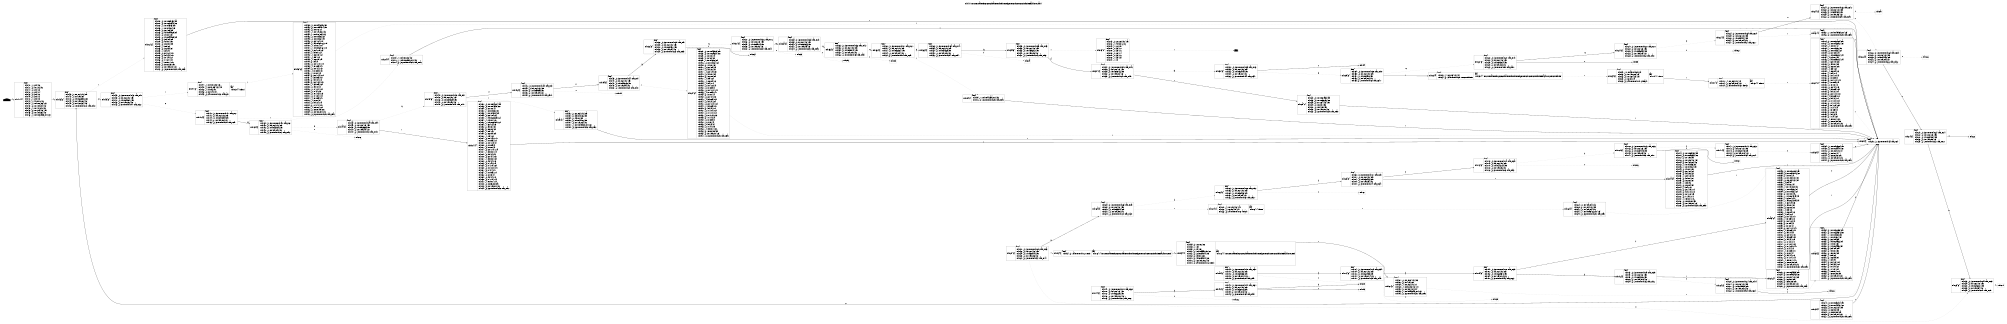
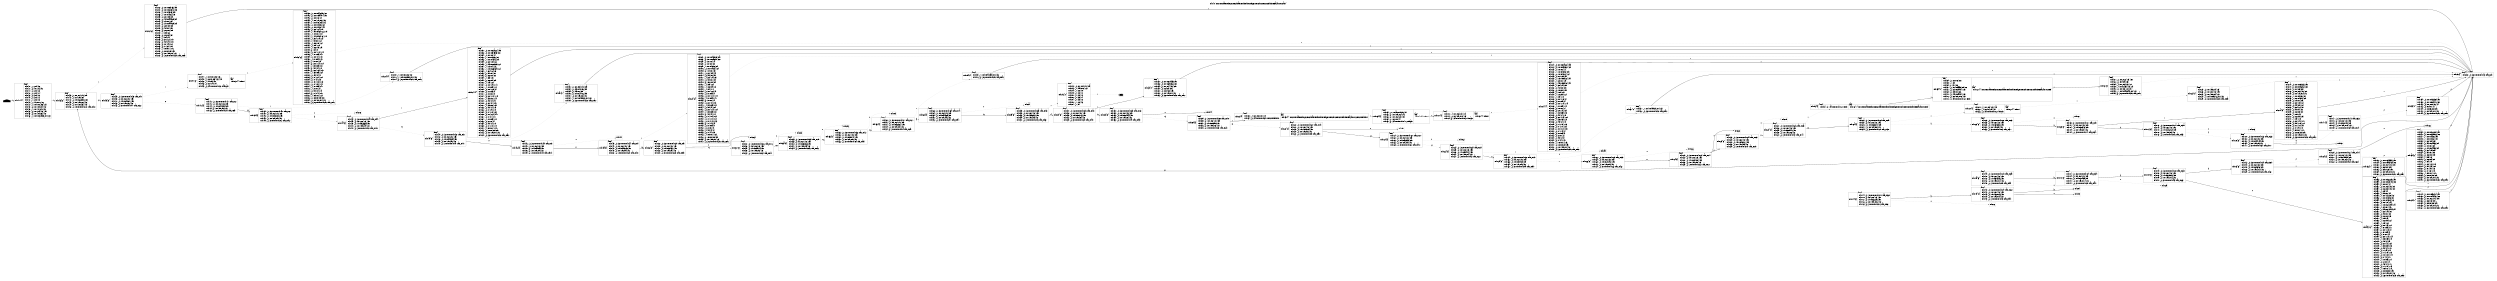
(1491, 307) -> (1760, 136)
